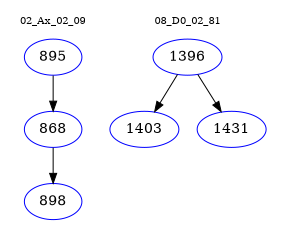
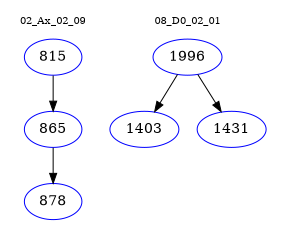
(188, 22) -> (188, 22)
(53, 57) -> (53, 57)
(188, 57) -> (188, 57)
(53, 129) -> (53, 129)
(53, 202) -> (53, 202)
